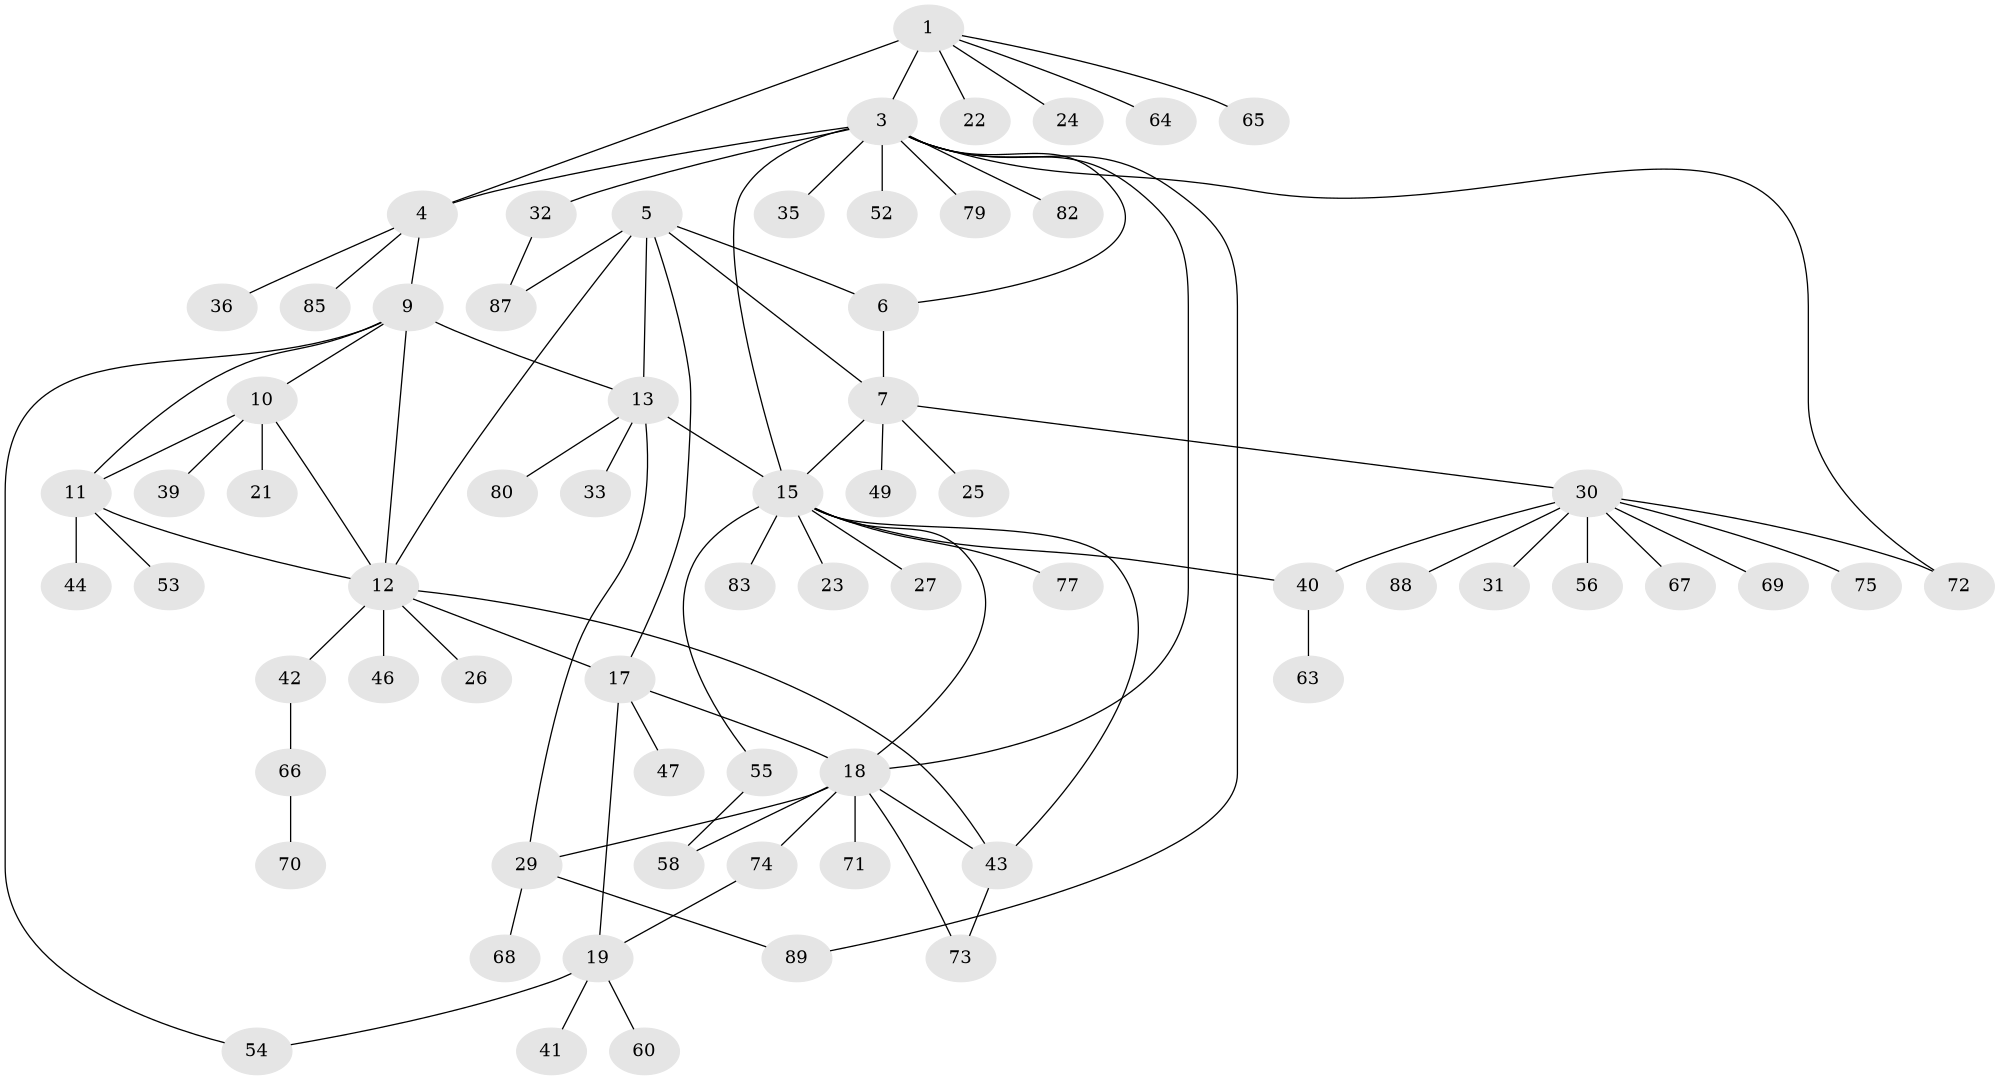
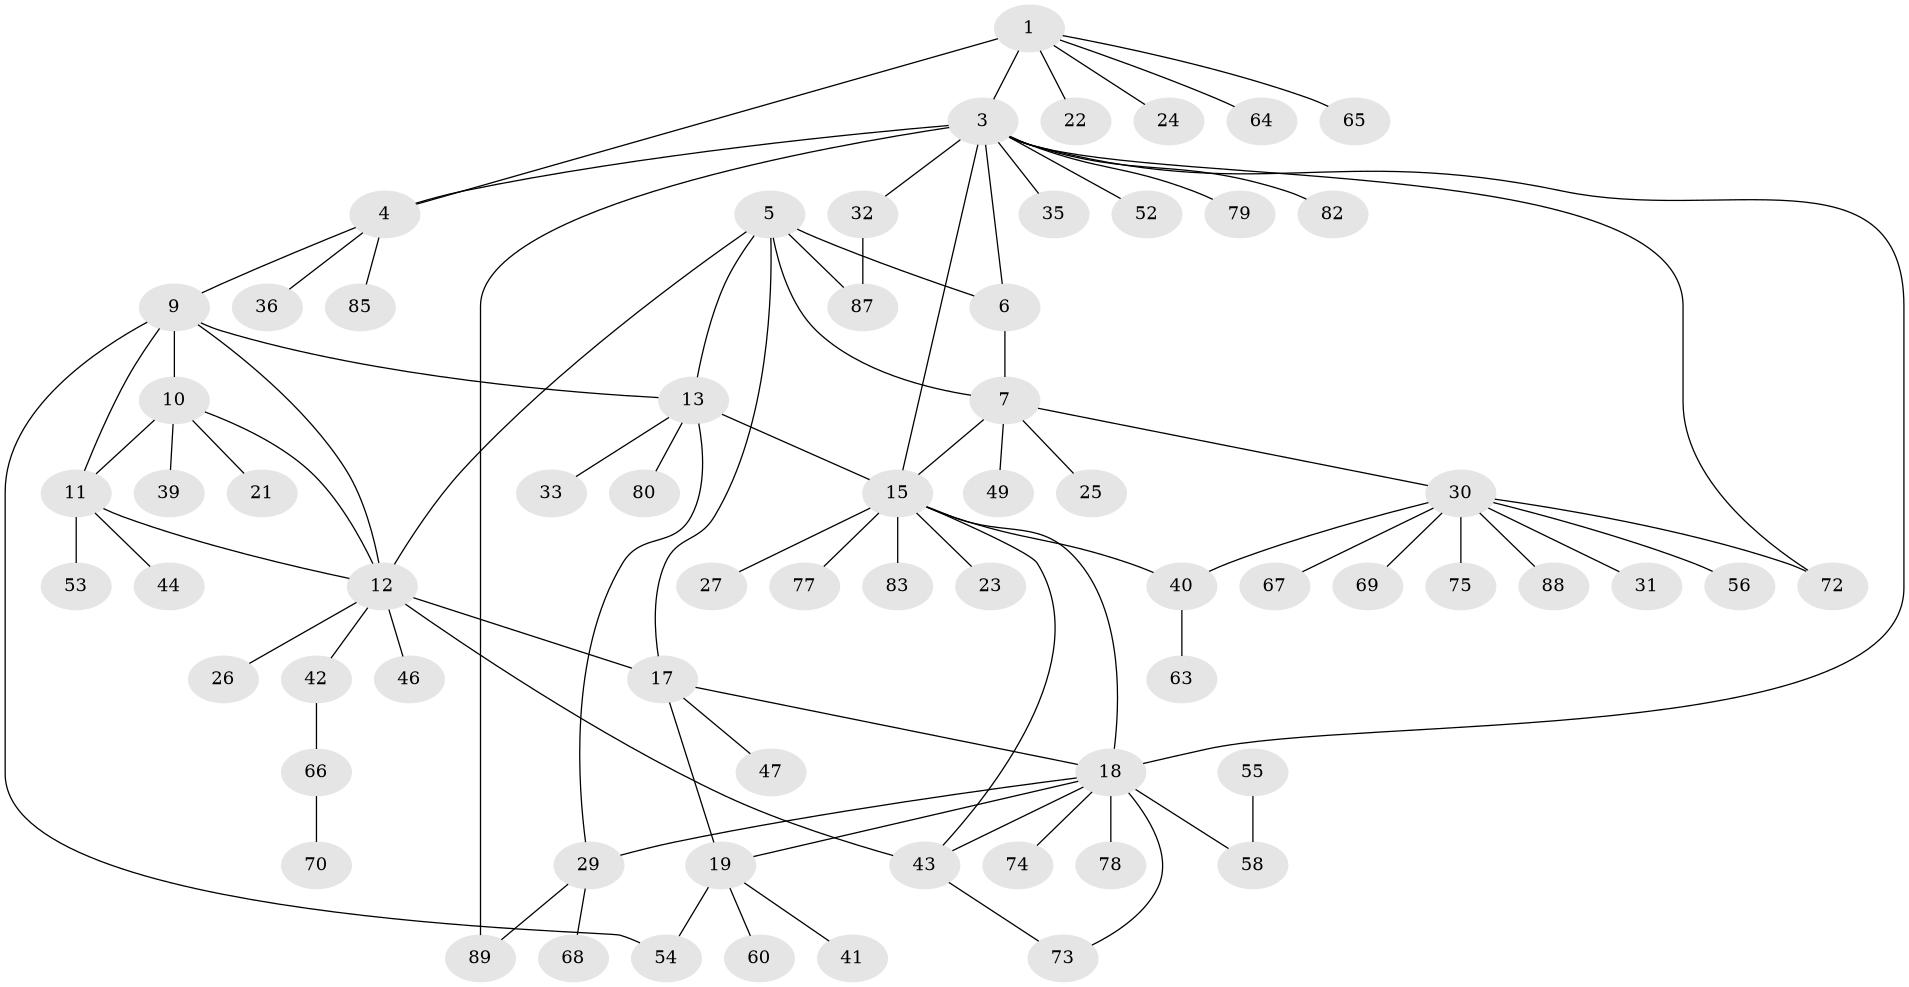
(684, 620) -> none
(855, 865) -> (1111, 865)
(683, 910) -> (916, 819)
